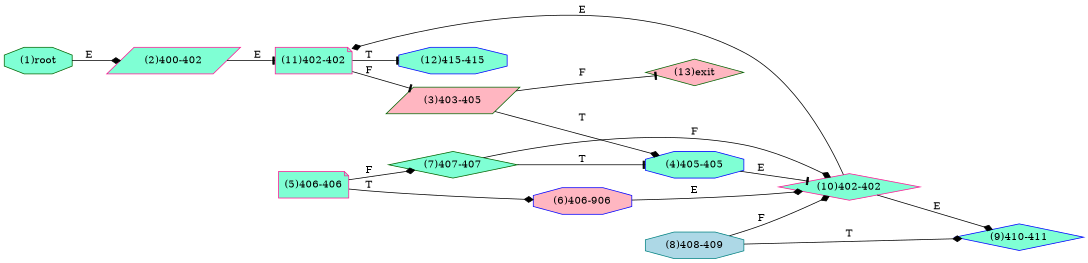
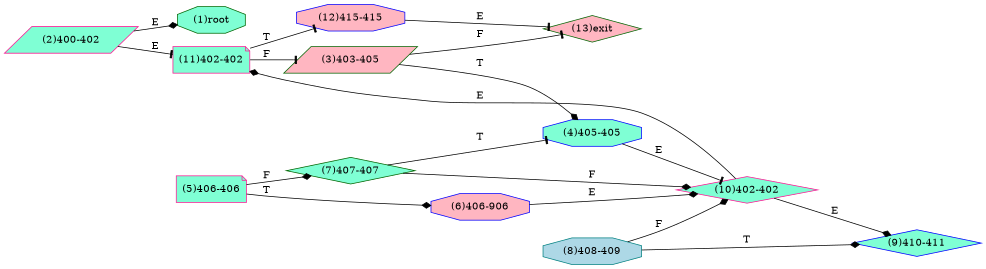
none -> (476, 23)
(92, 61) -> (151, 29)
(453, 61) -> (351, 18)
